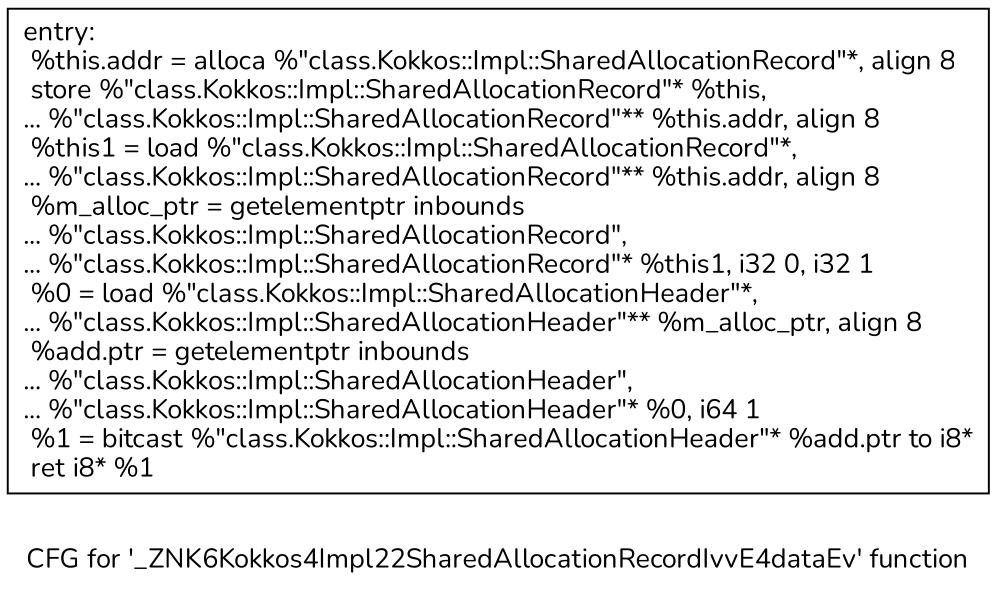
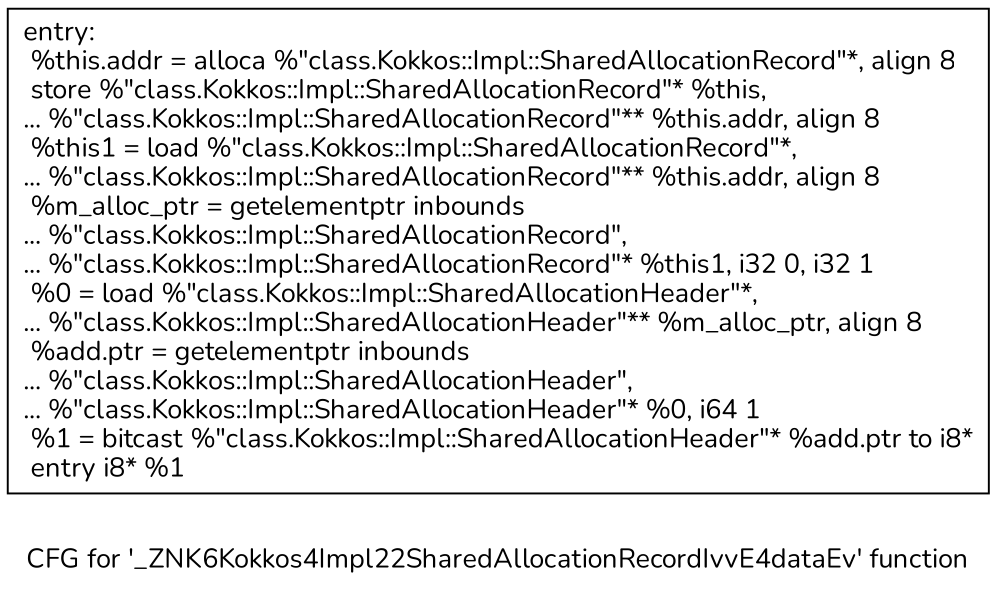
(89, 468) -> (105, 468)
